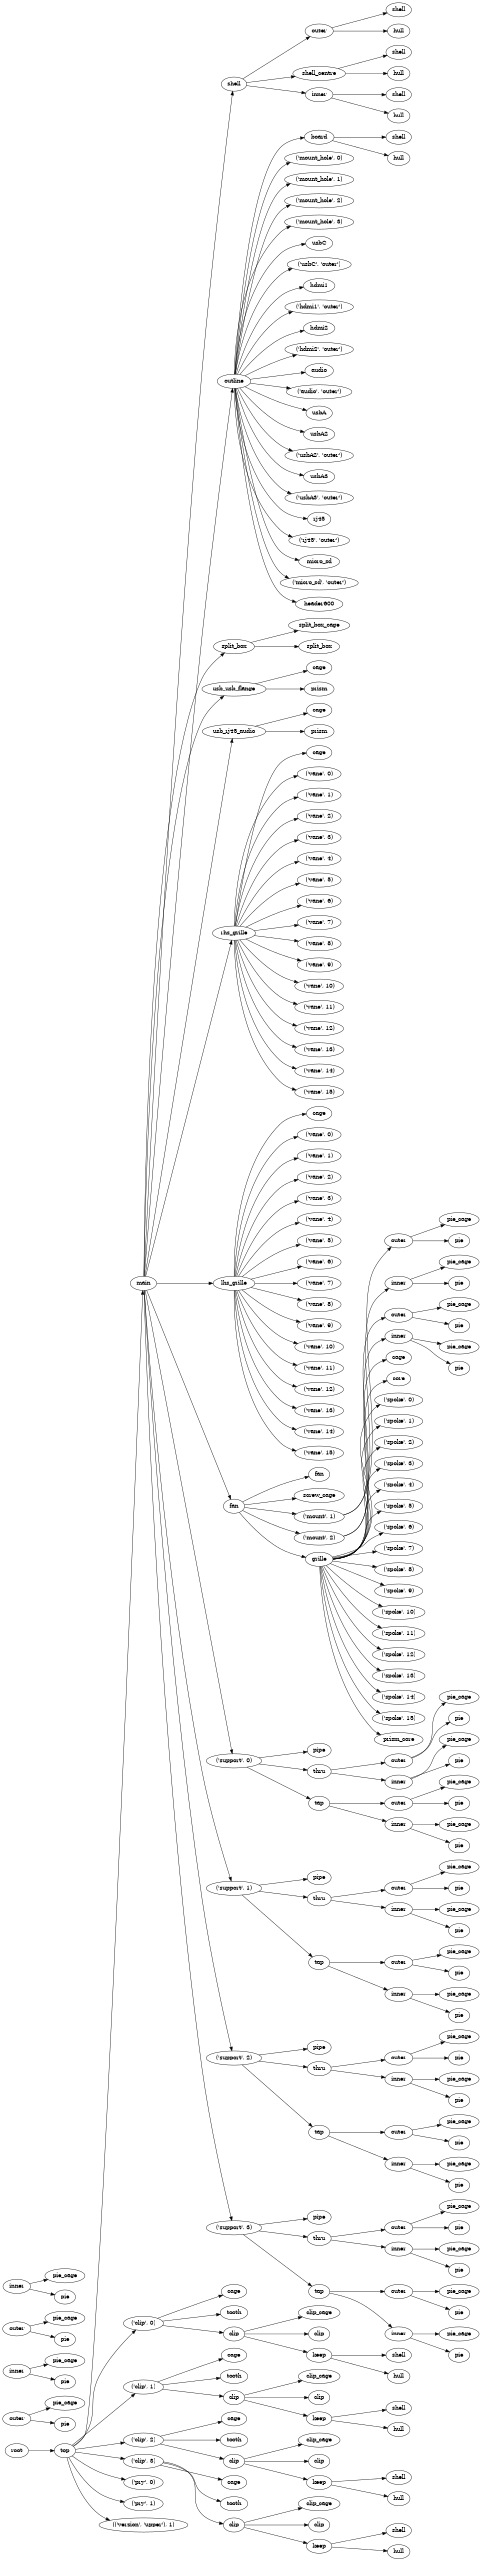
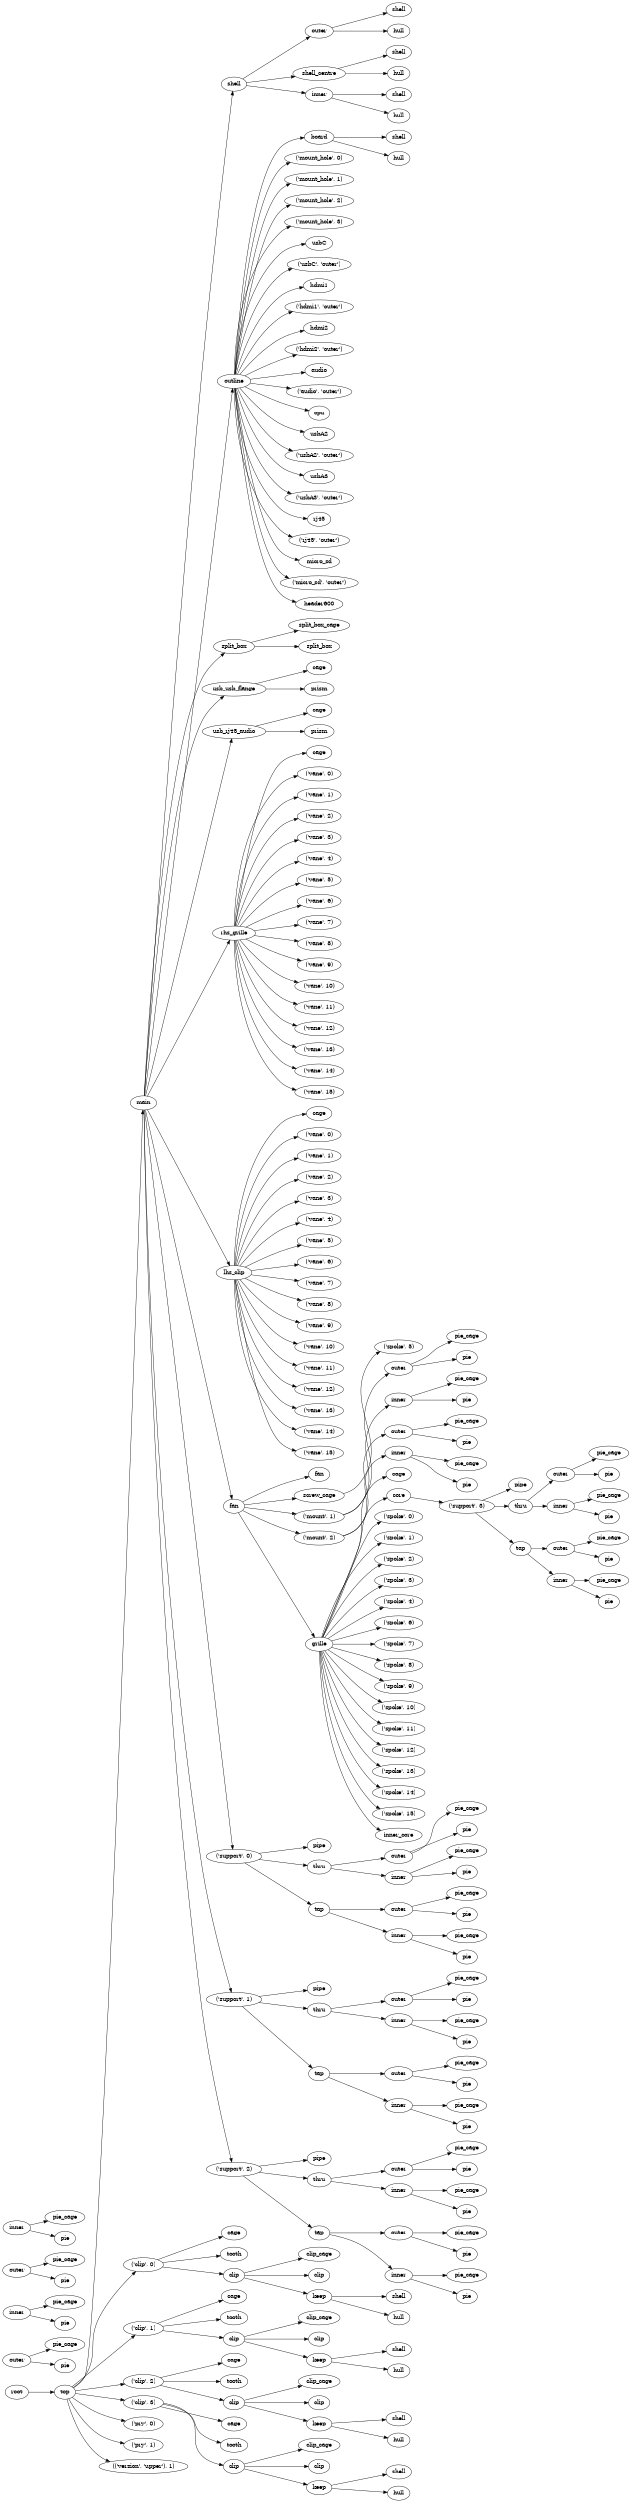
(319, 413) -> (319, 413)
(234, 1283) -> (234, 1273)
(363, 1543) -> (370, 1439)
(399, 1740) -> (399, 1835)
(170, 1756) -> (425, 1500)
